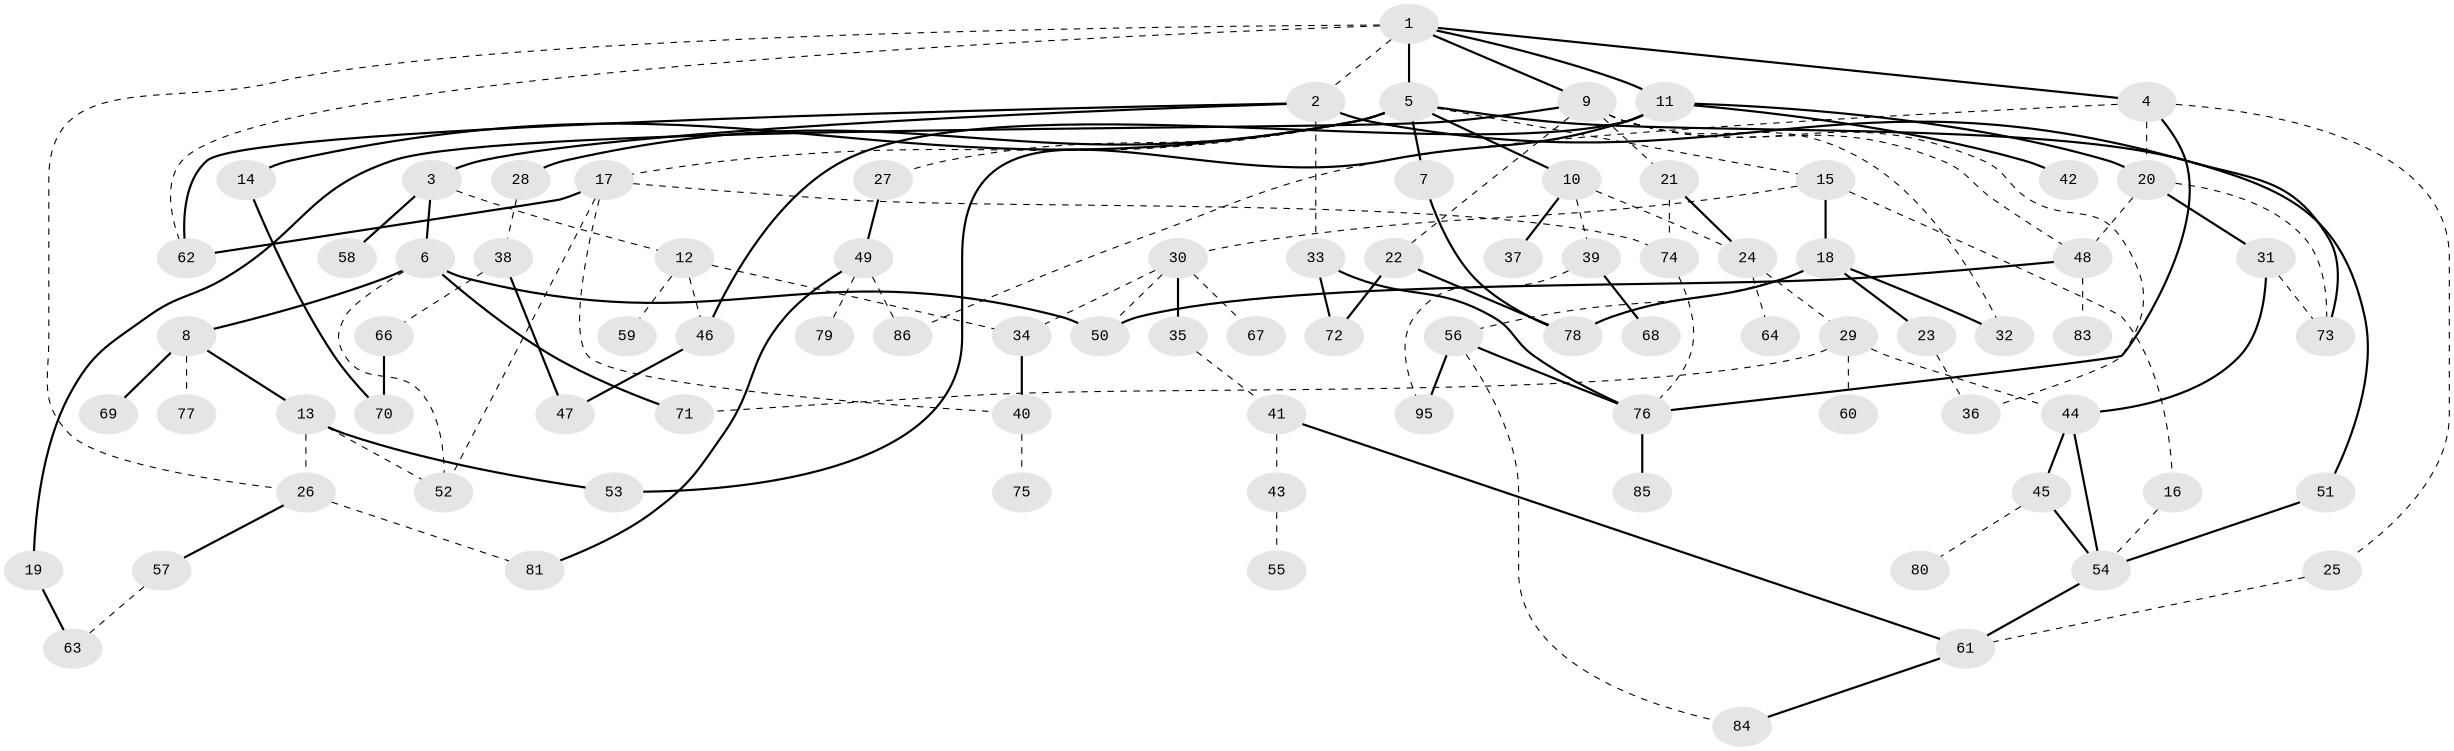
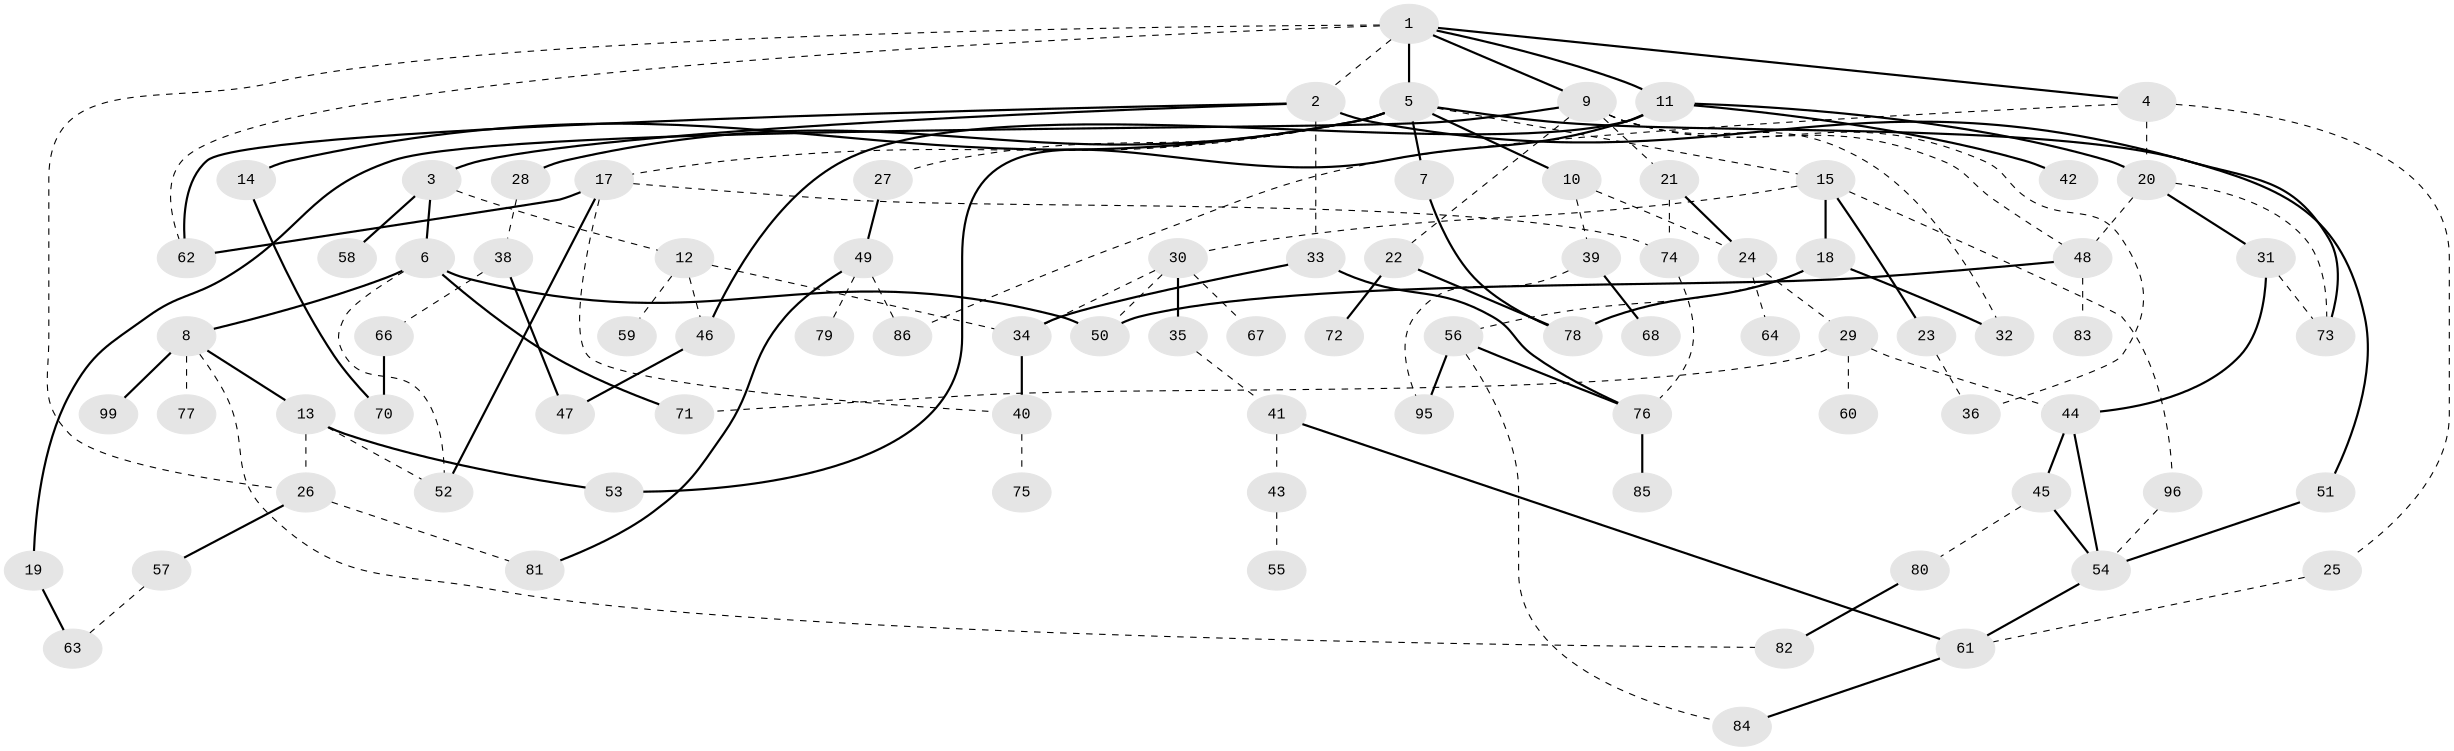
(1513, 258) -> none
(1876, 297) -> (1877, 258)
(1326, 301) -> (1165, 290)
(517, 350) -> (517, 350)
(2025, 369) -> none
(108, 414) -> (108, 414)
(2173, 492) -> (2173, 492)
none -> (1784, 649)
